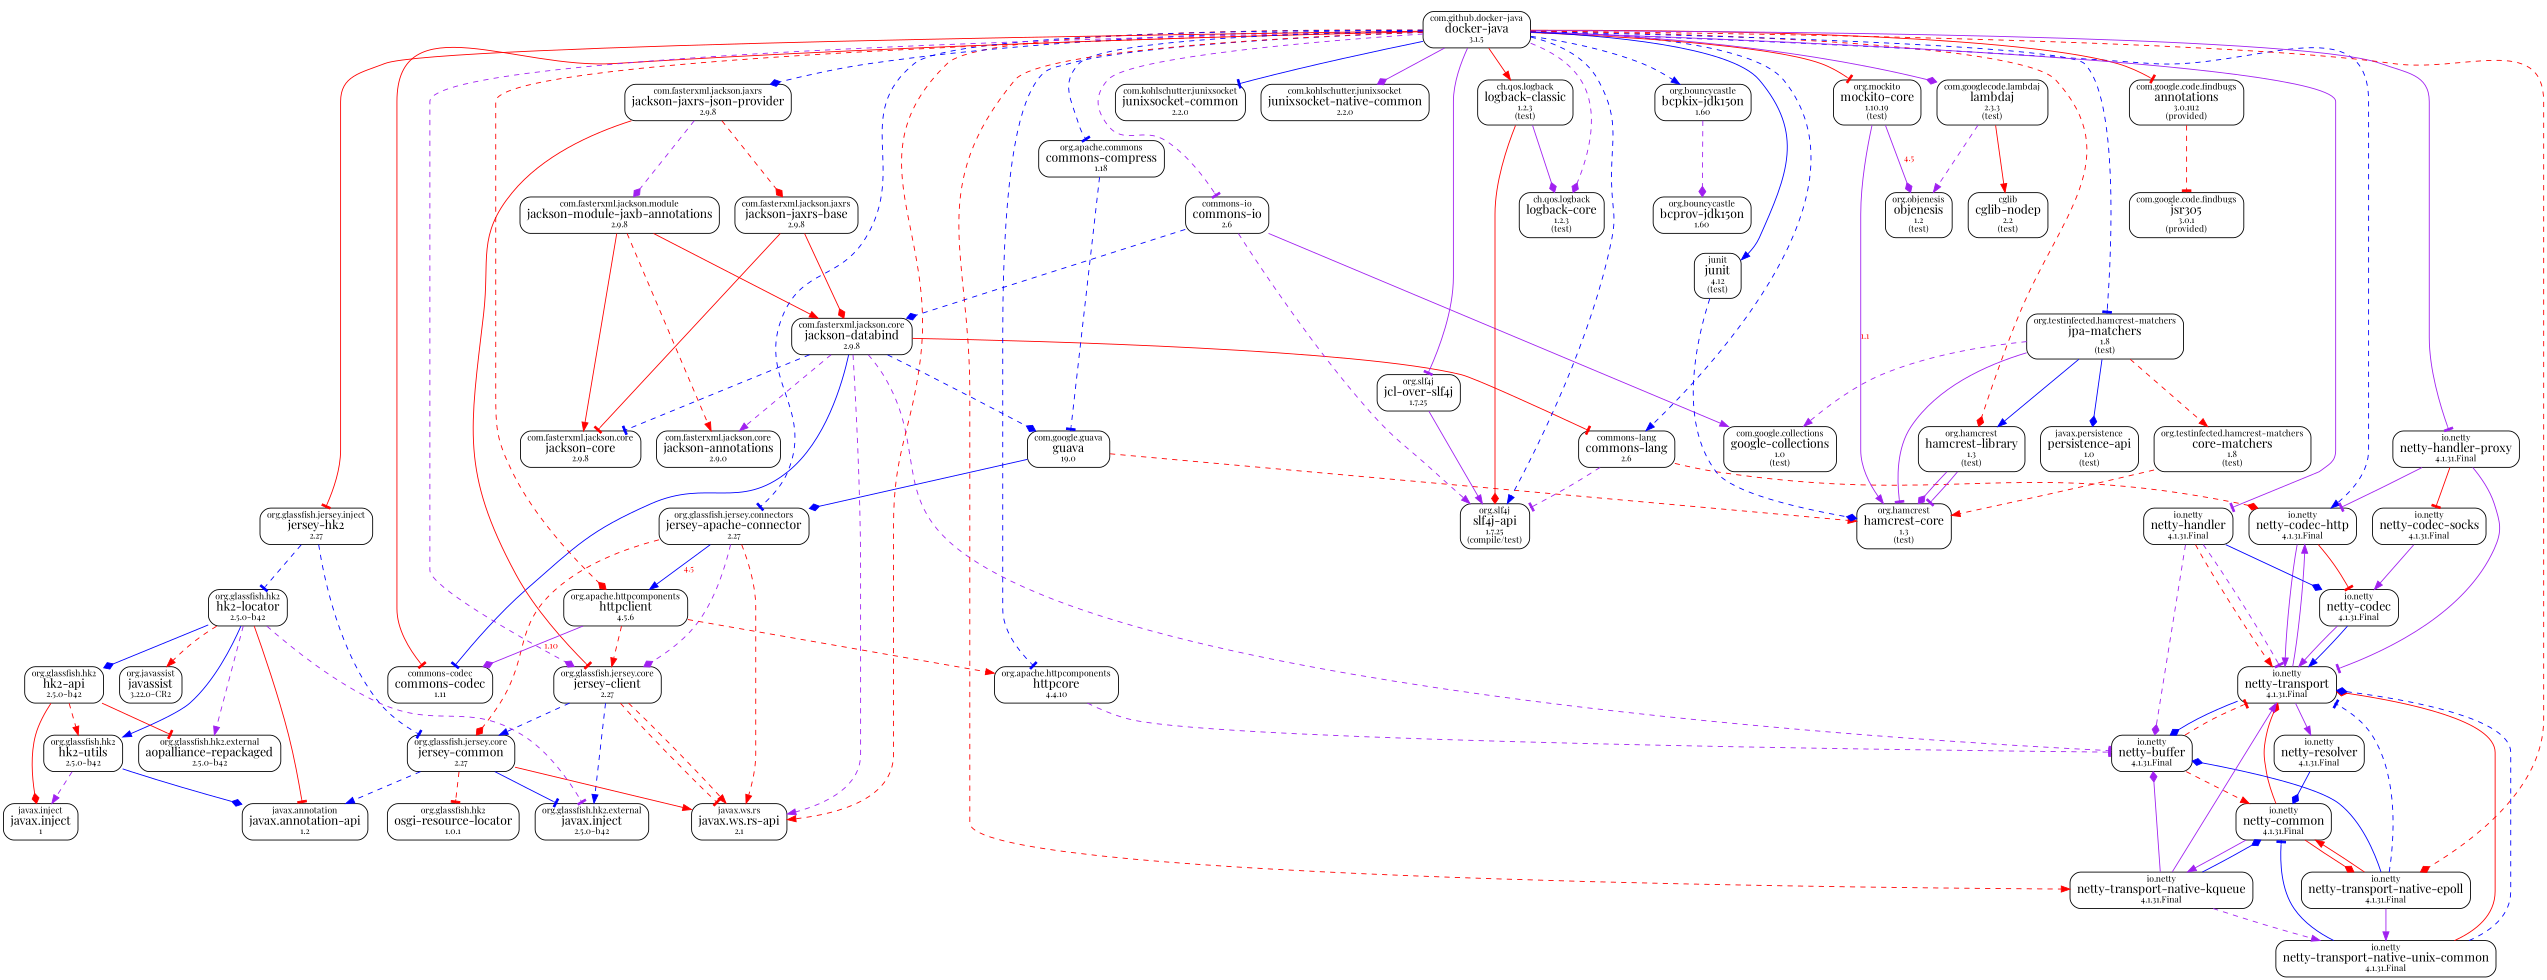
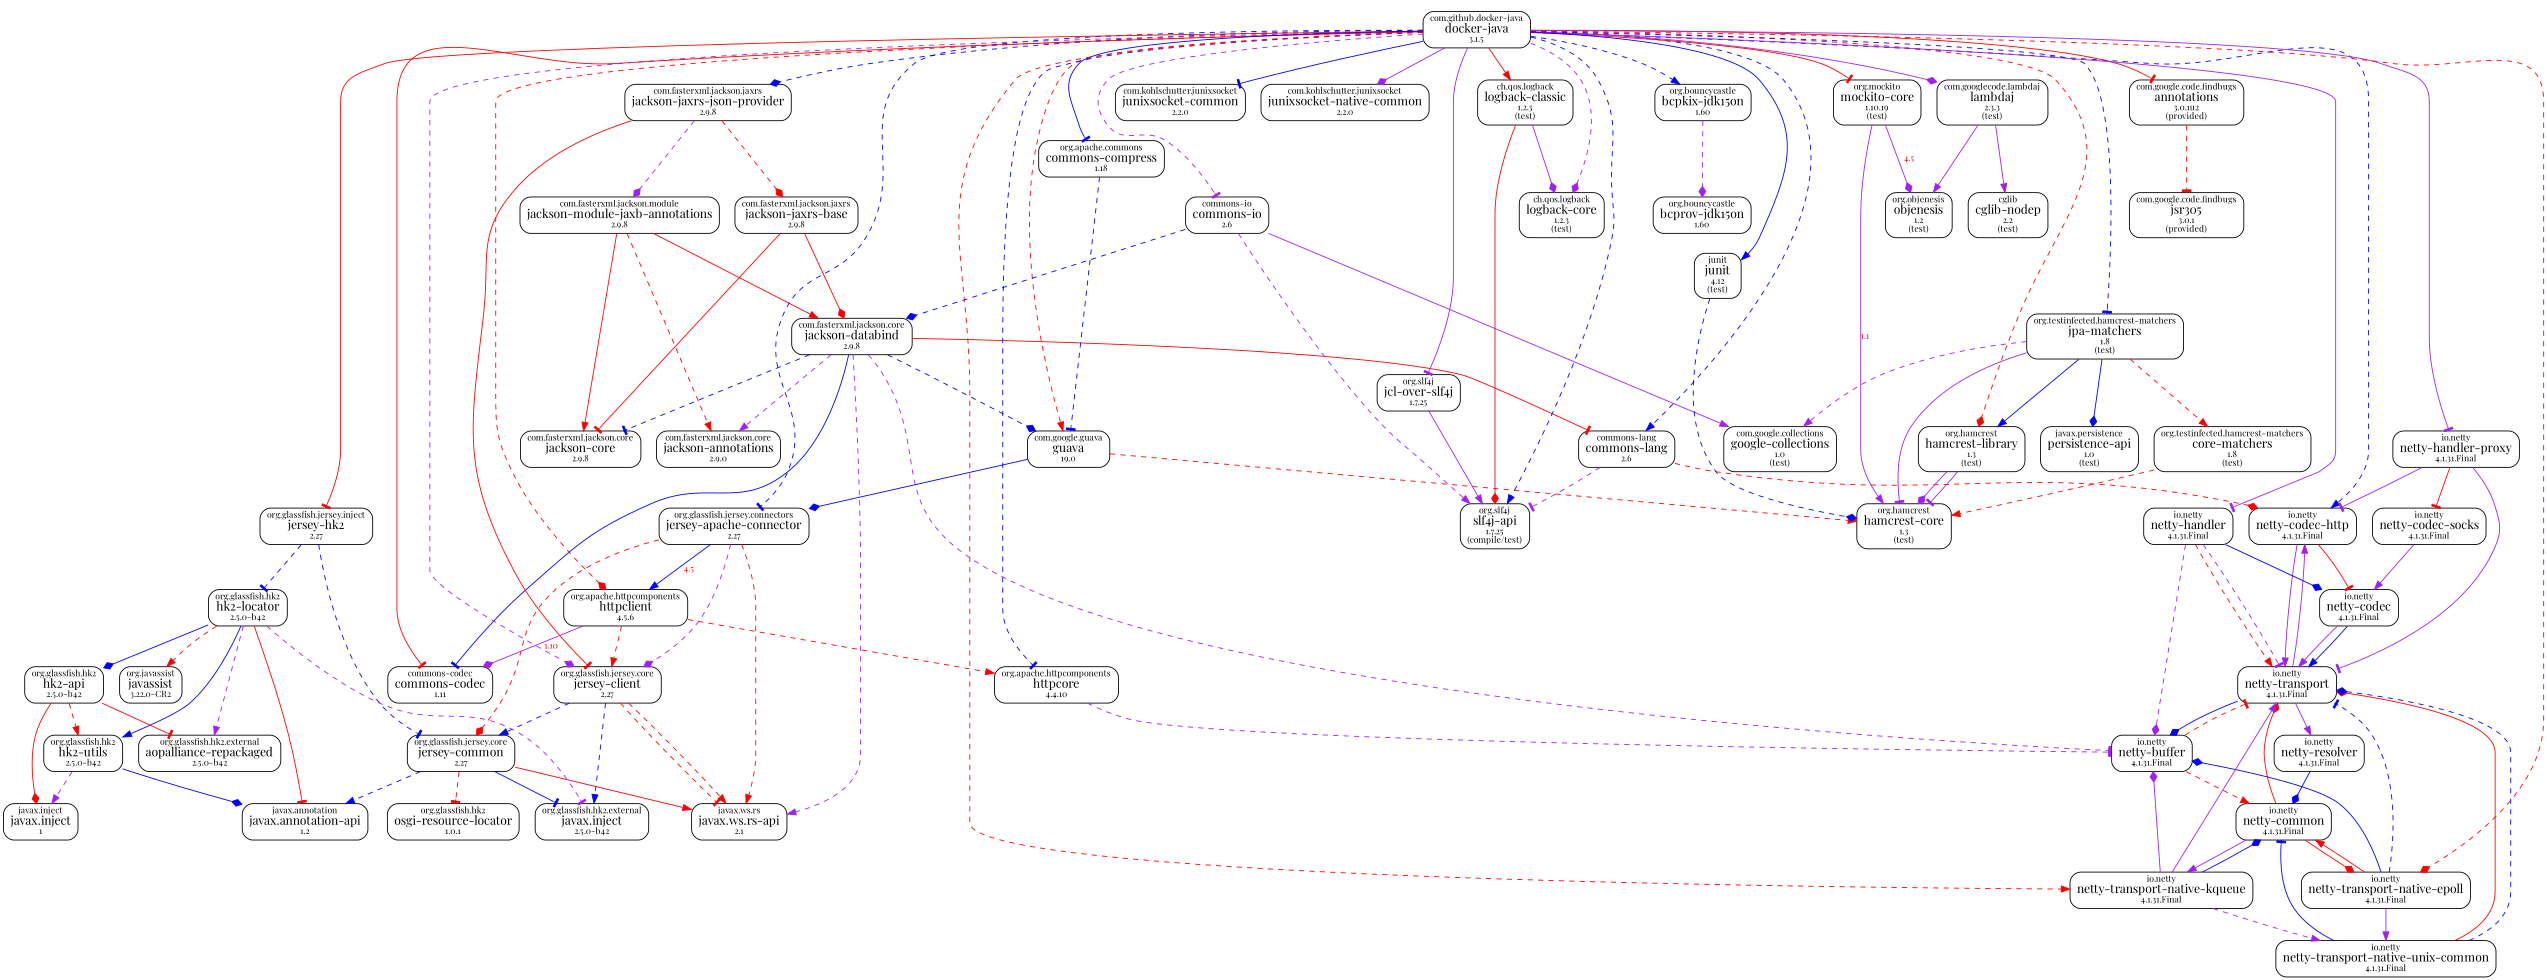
(1210, 39) -> (1210, 39)
(1958, 155) -> (1958, 155)
(2000, 155) -> (2000, 155)
(910, 228) -> (1066, 71)
